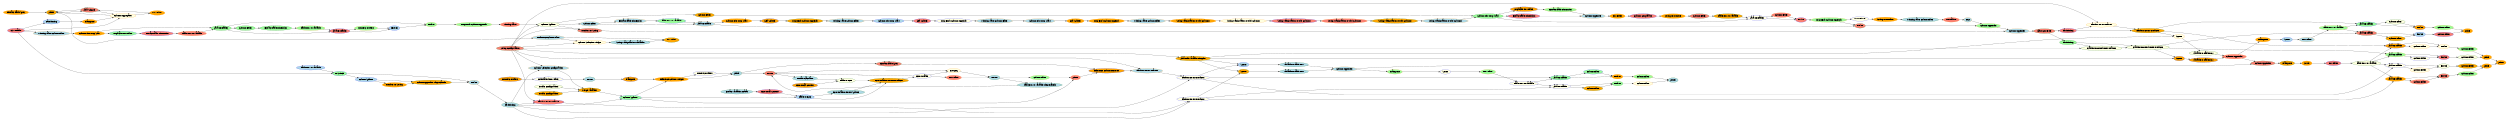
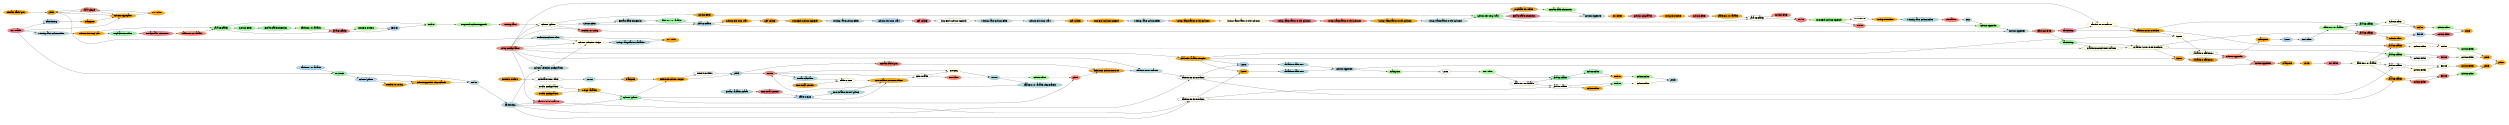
(123, 16) -> (123, 16)
(2148, 47) -> (2148, 47)
(571, 78) -> (569, 56)
